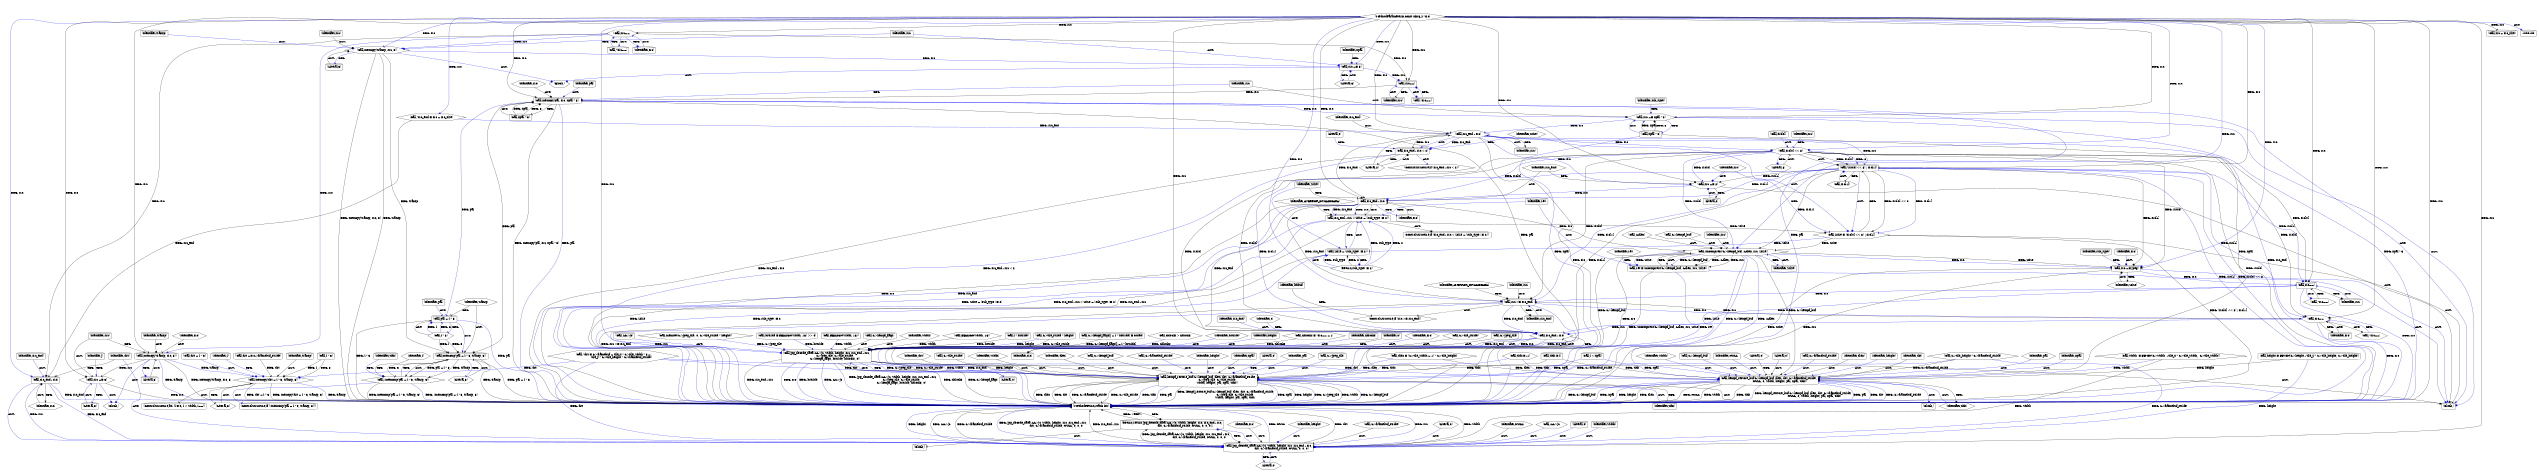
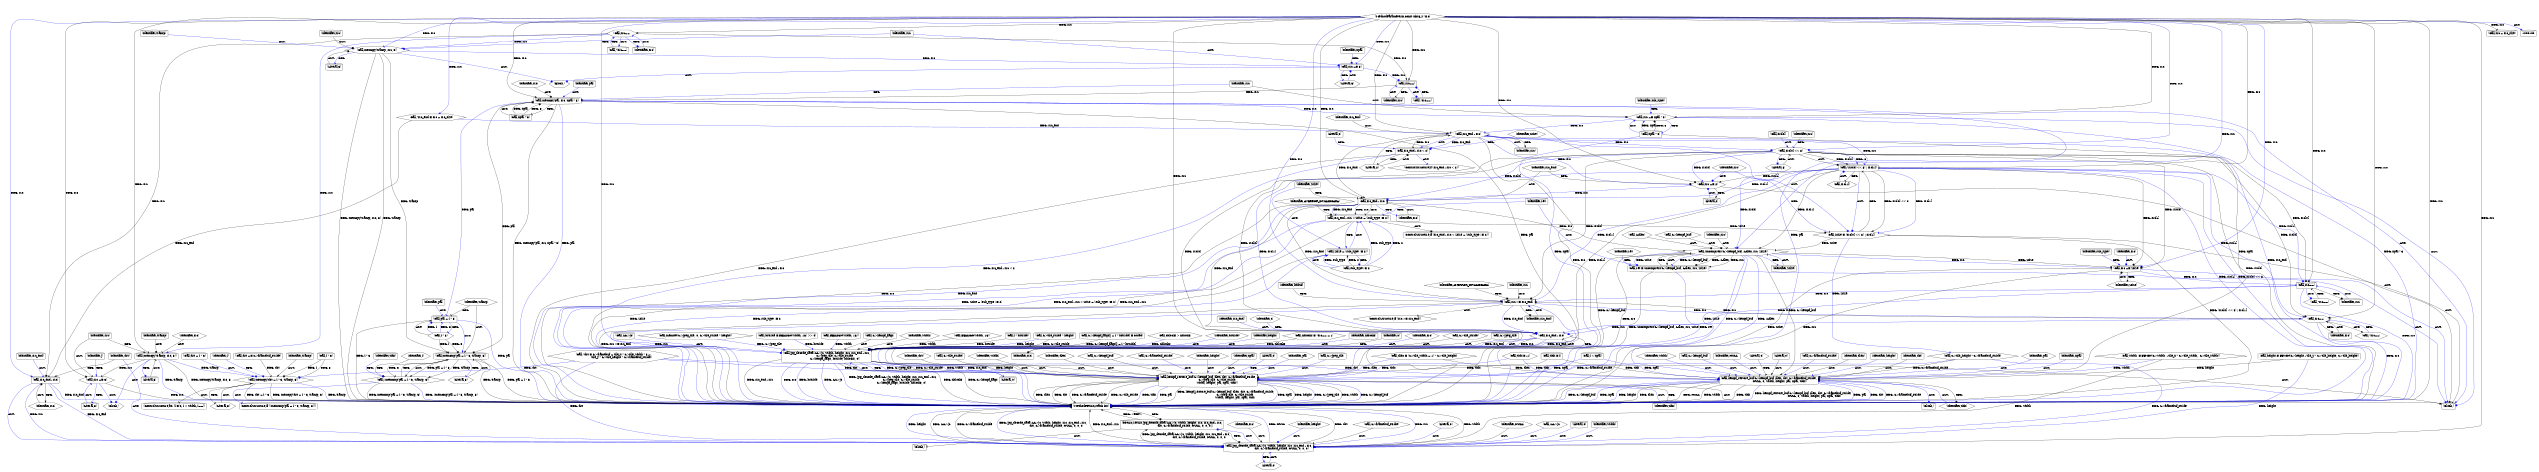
(1683, 174) -> (1740, 191)
(1599, 247) -> (1840, 341)
(1357, 269) -> (1357, 269)
(2126, 269) -> (2126, 269)
(1331, 308) -> (1396, 300)
